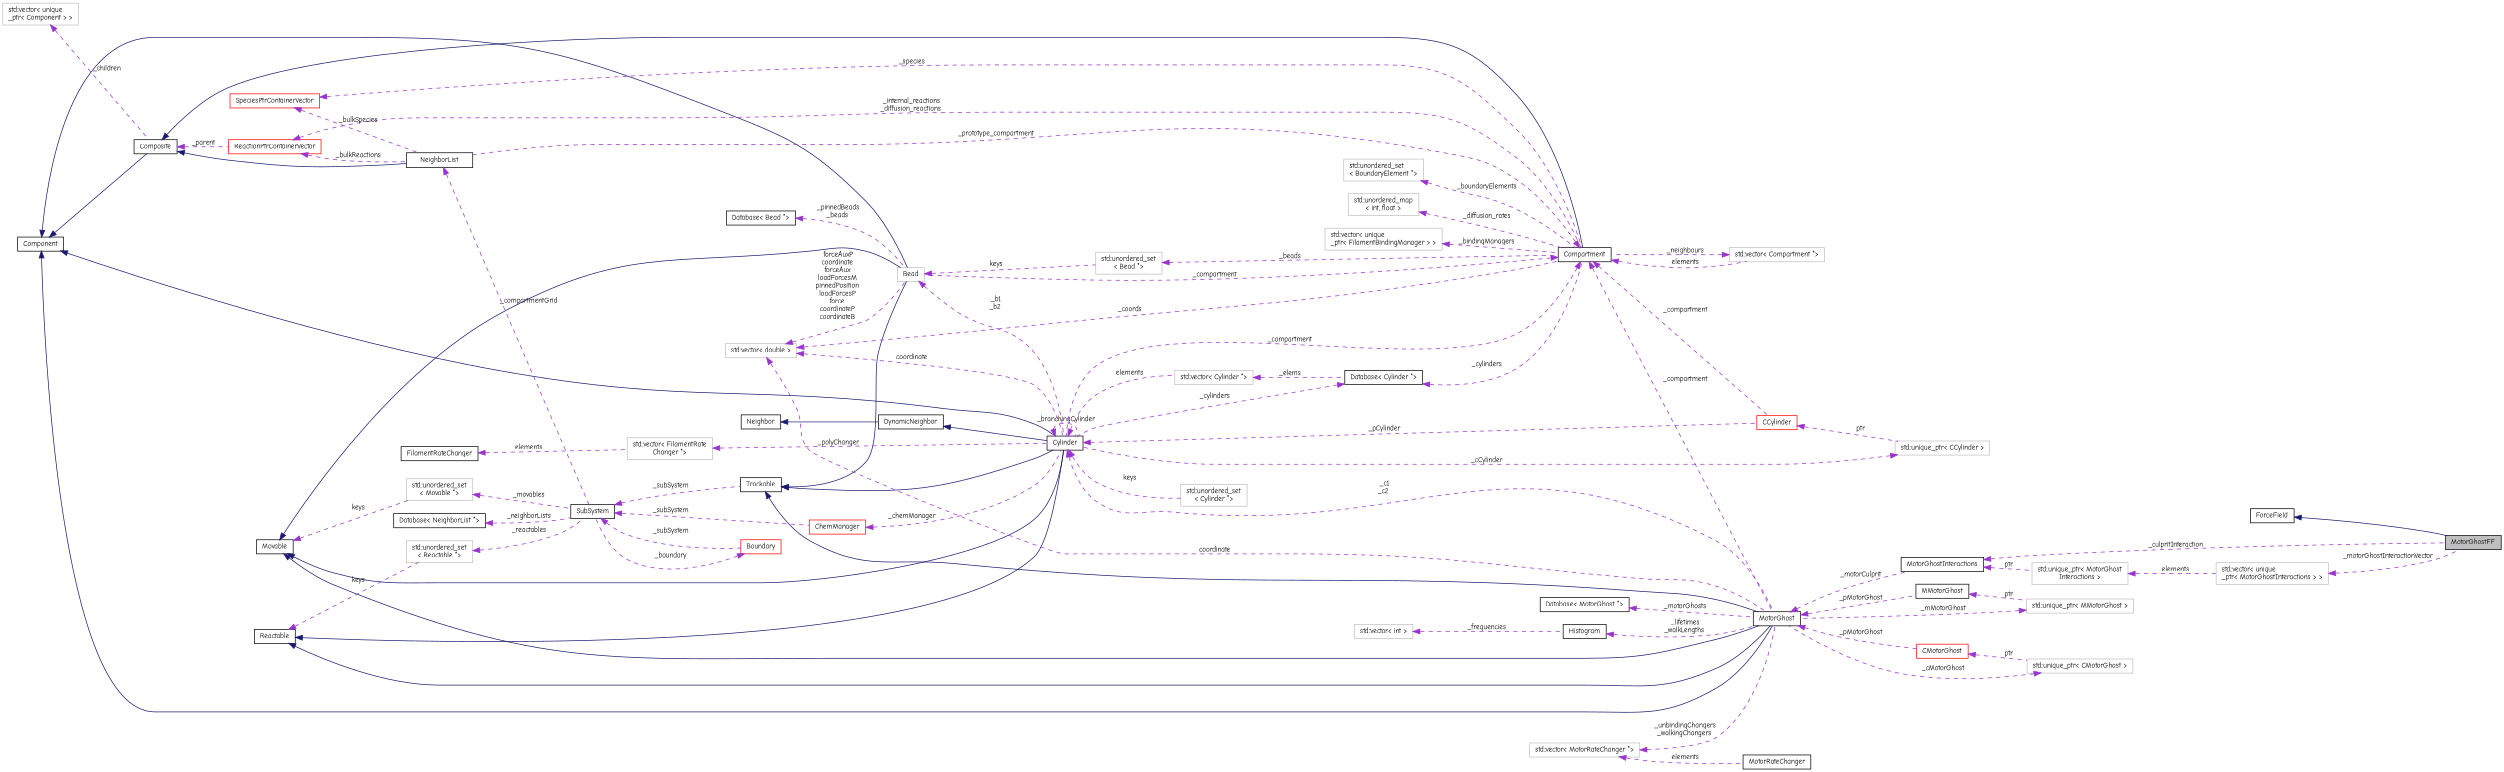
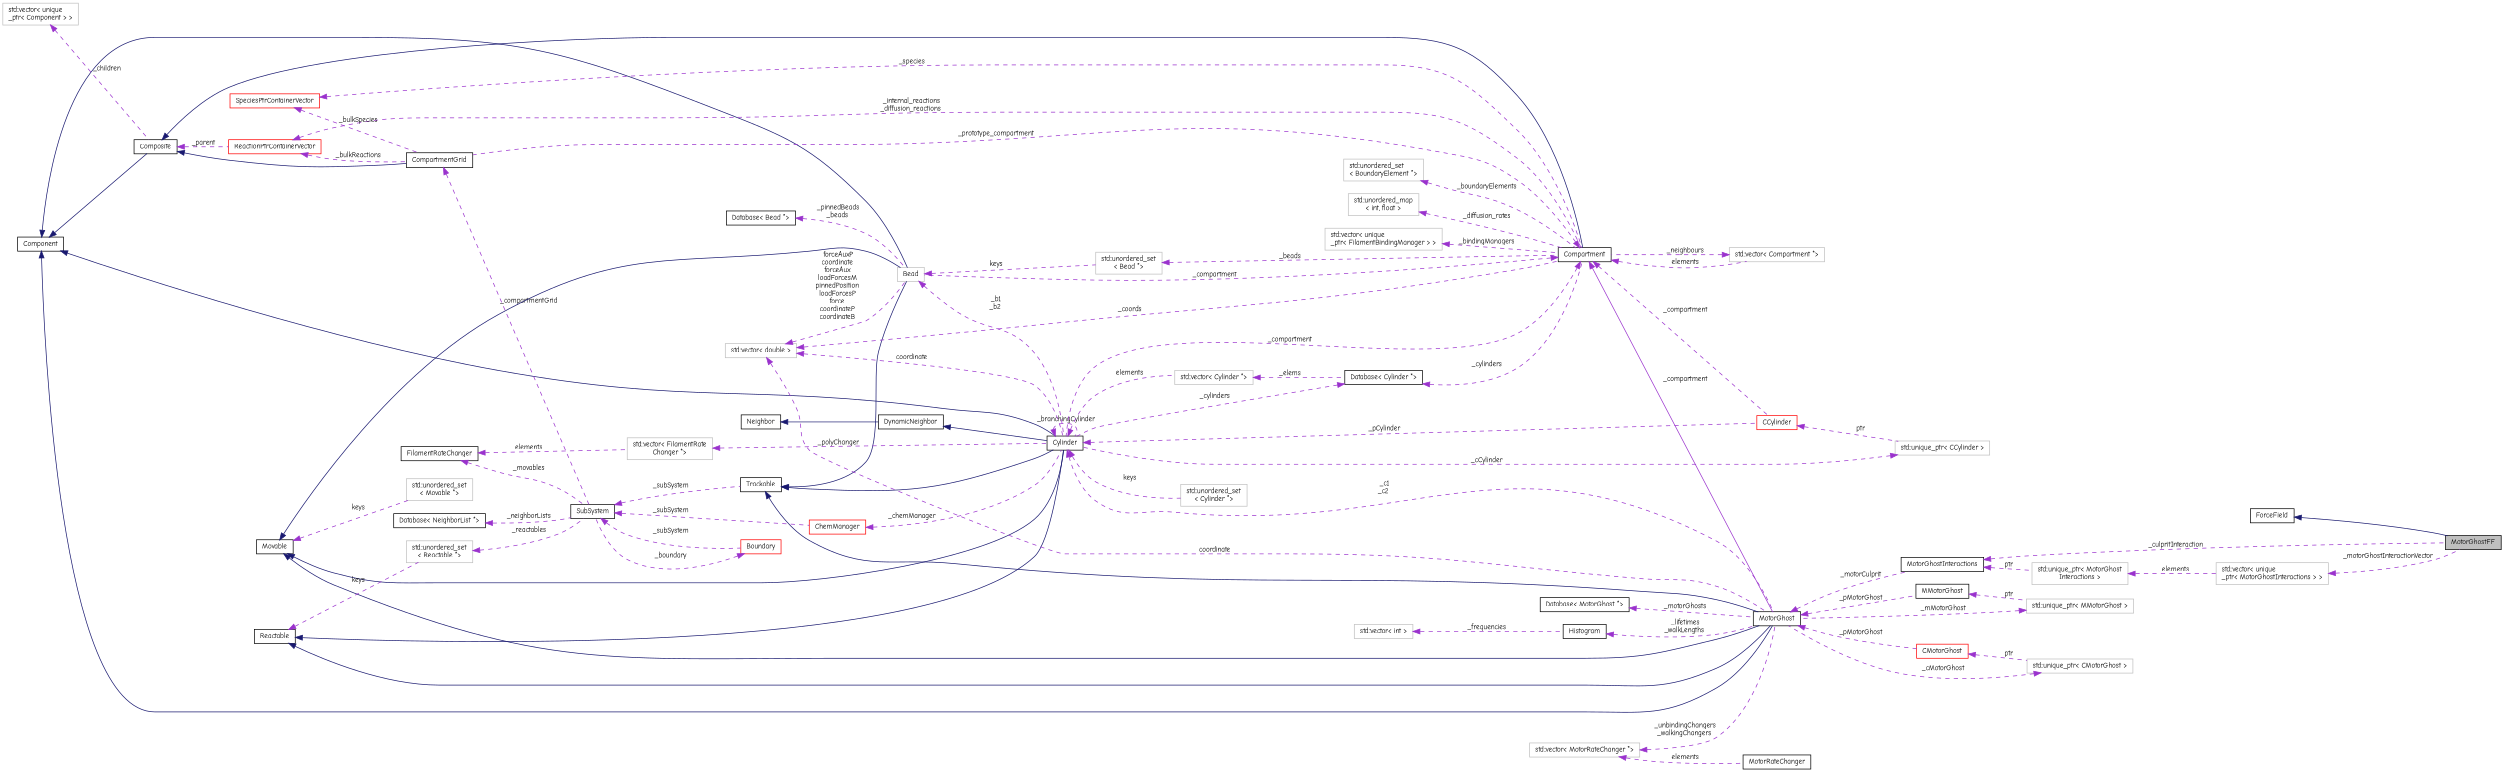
(440, 160) -> (440, 160)
(1683, 440) -> (1683, 440)
(525, 502) -> (528, 479)
